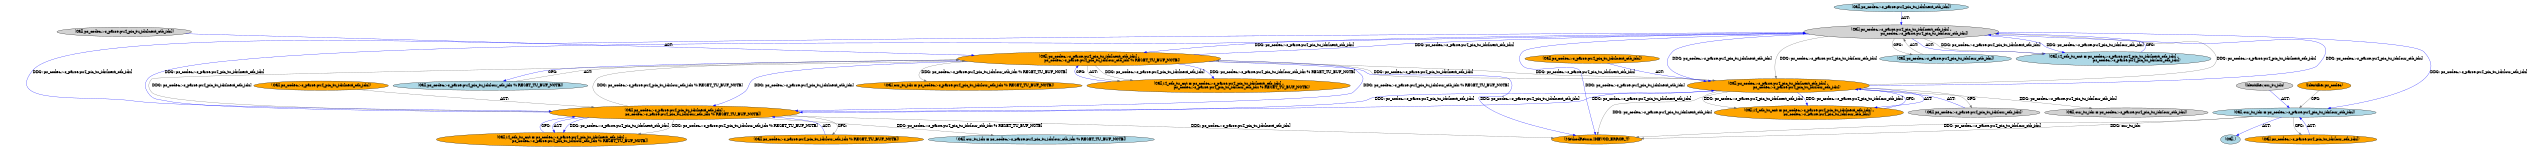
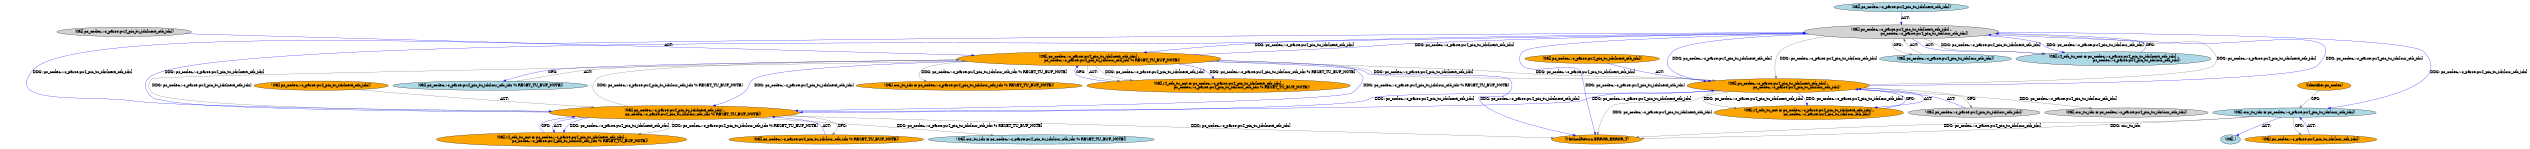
(2265, 86) -> none
(1597, 139) -> (1597, 139)
